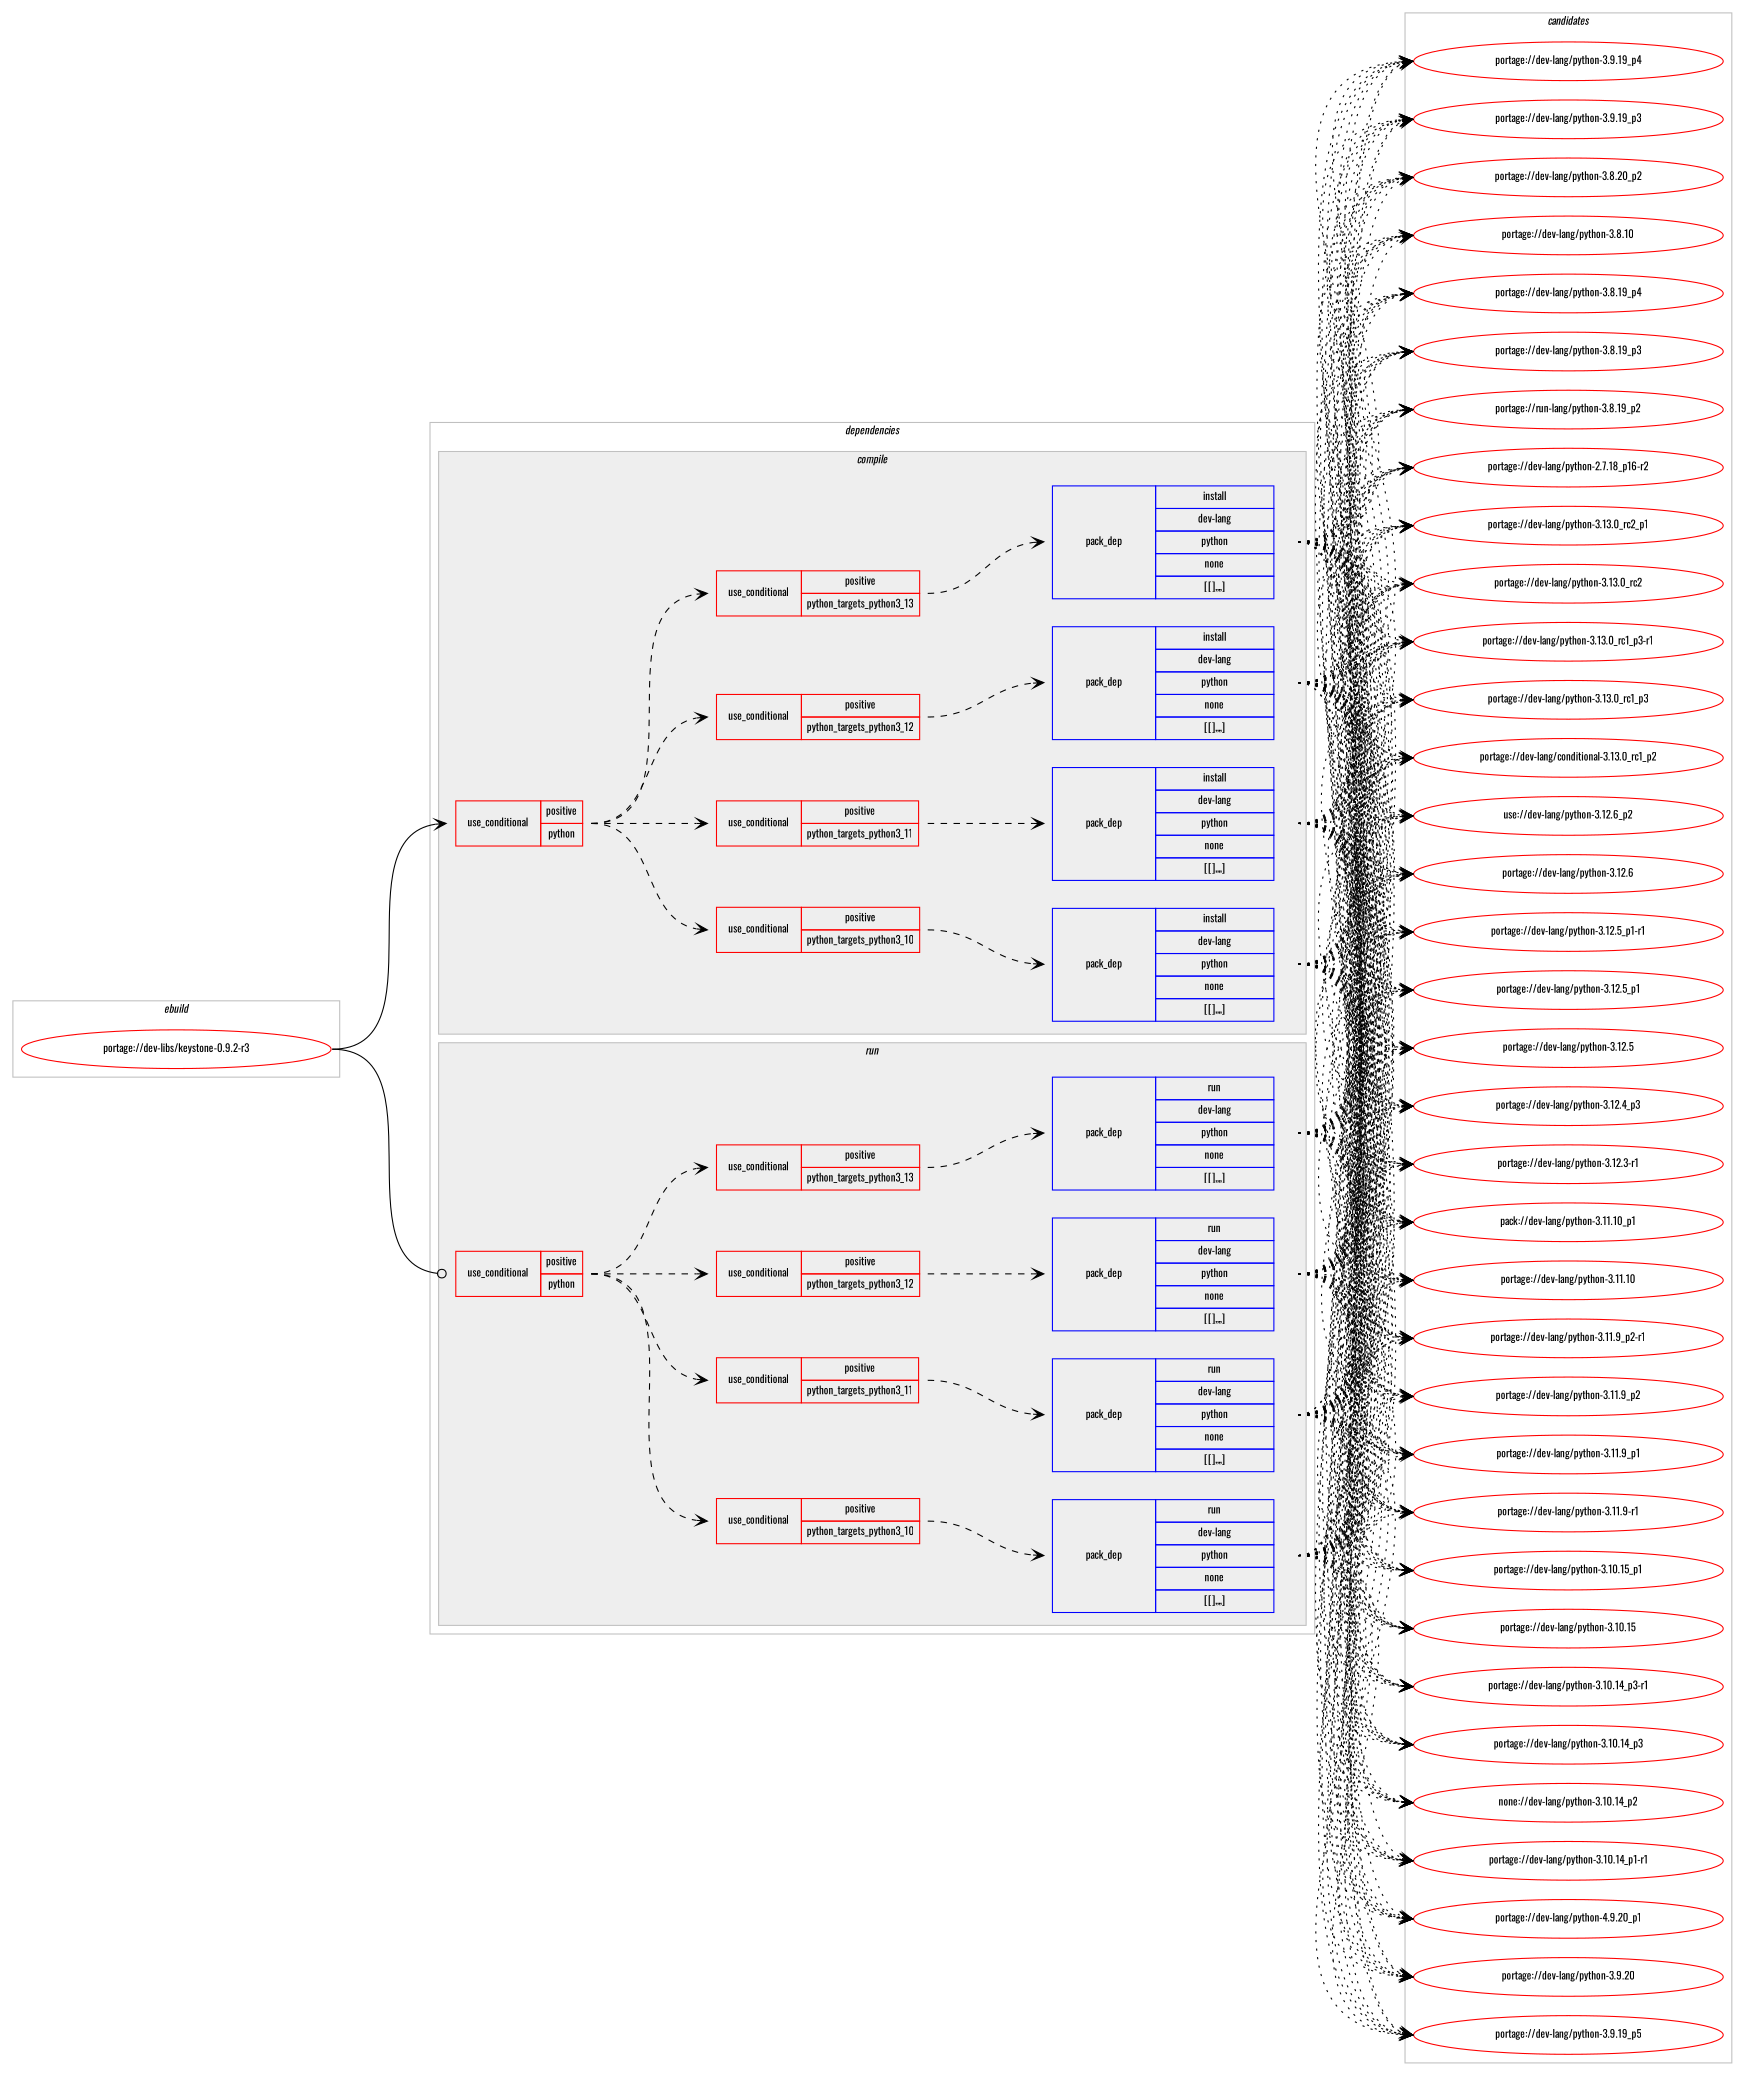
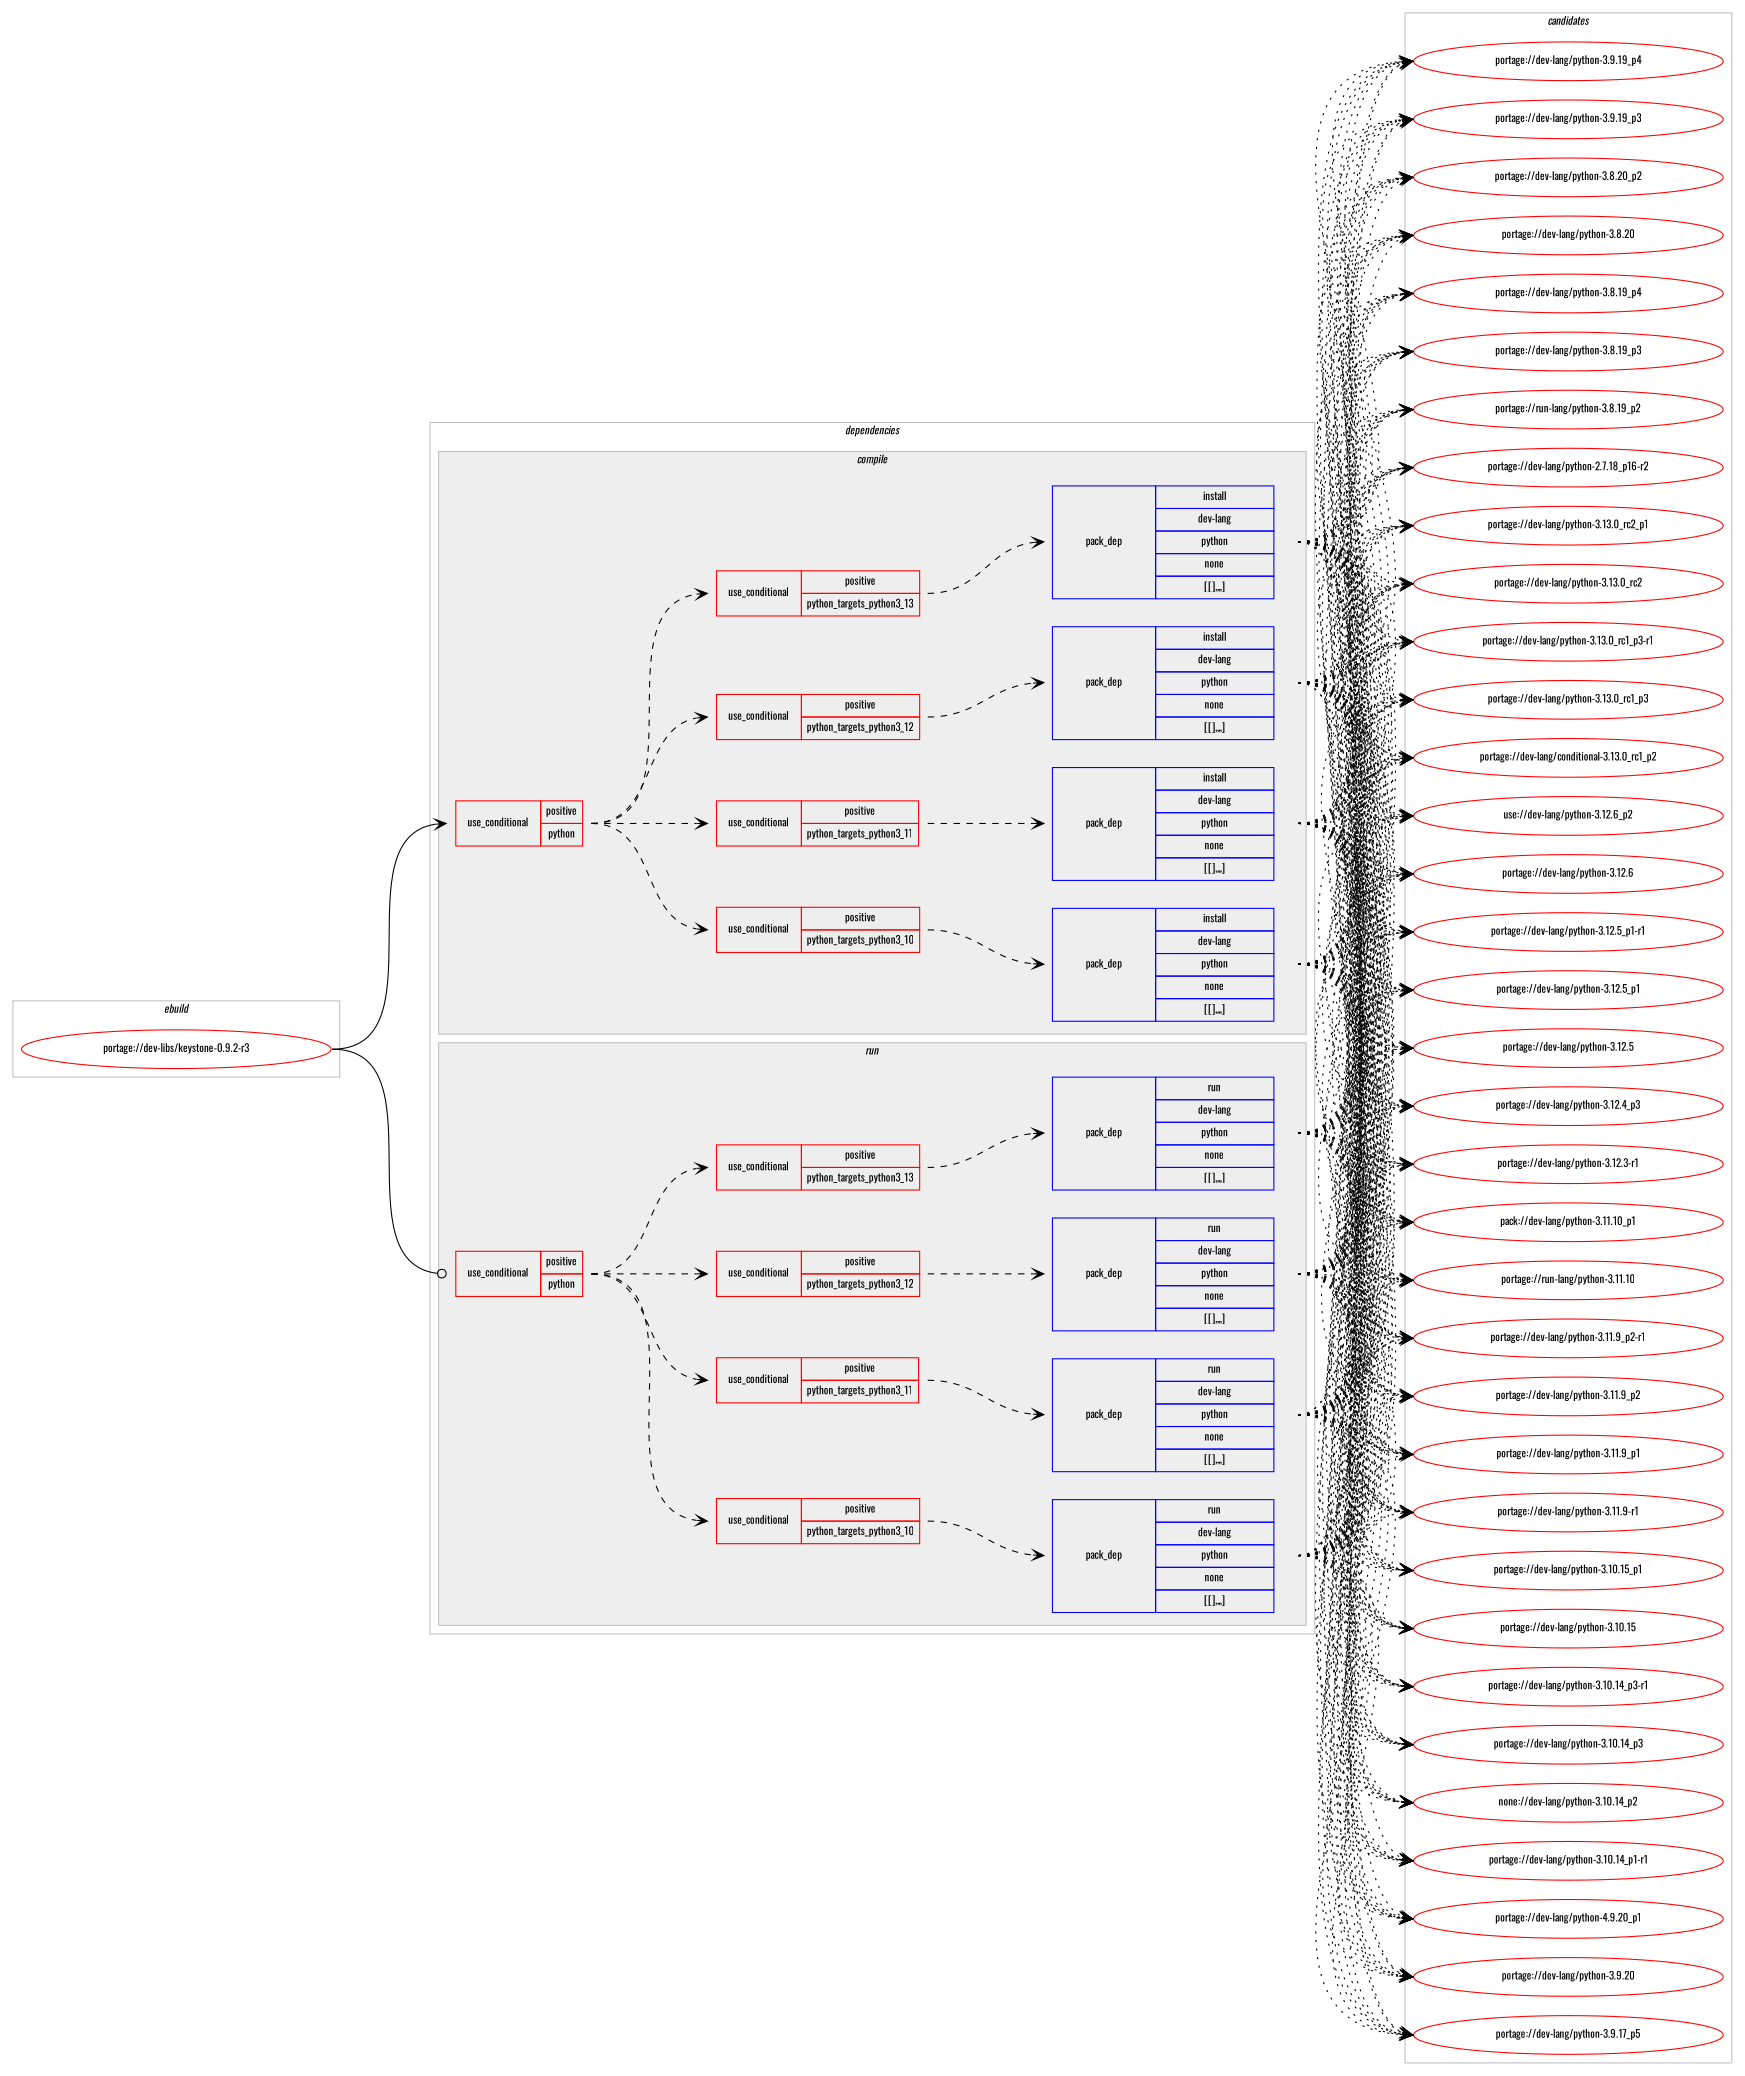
(1568, 235) -> (1568, 235)
(1568, 1280) -> (1568, 1280)
(1568, 2035) -> (1568, 2035)
